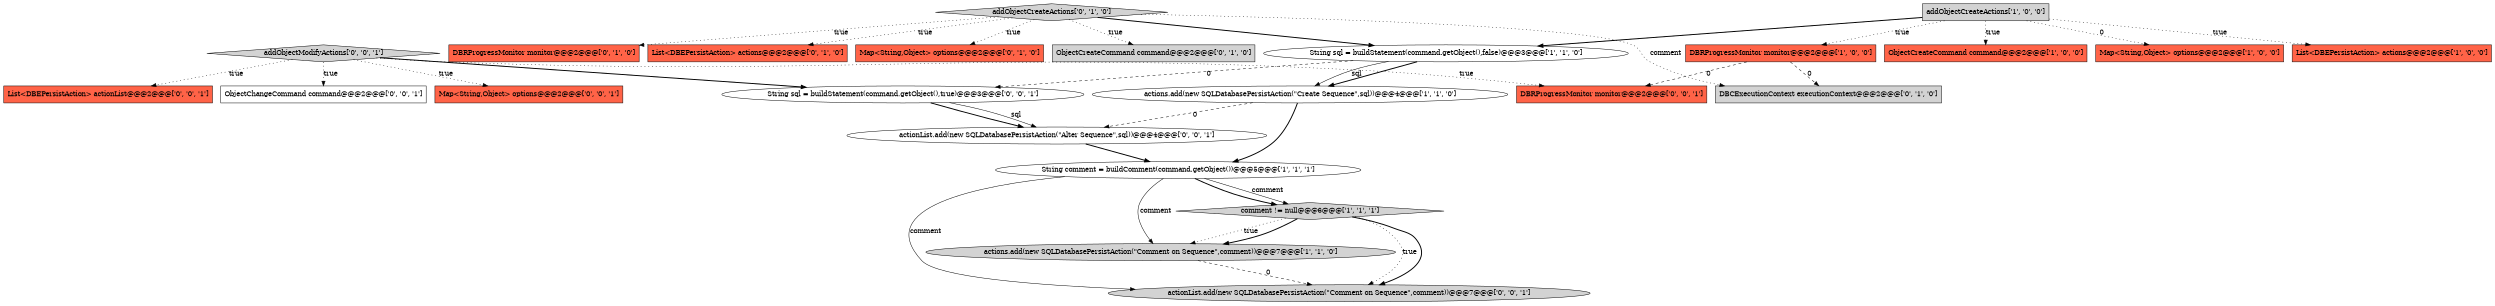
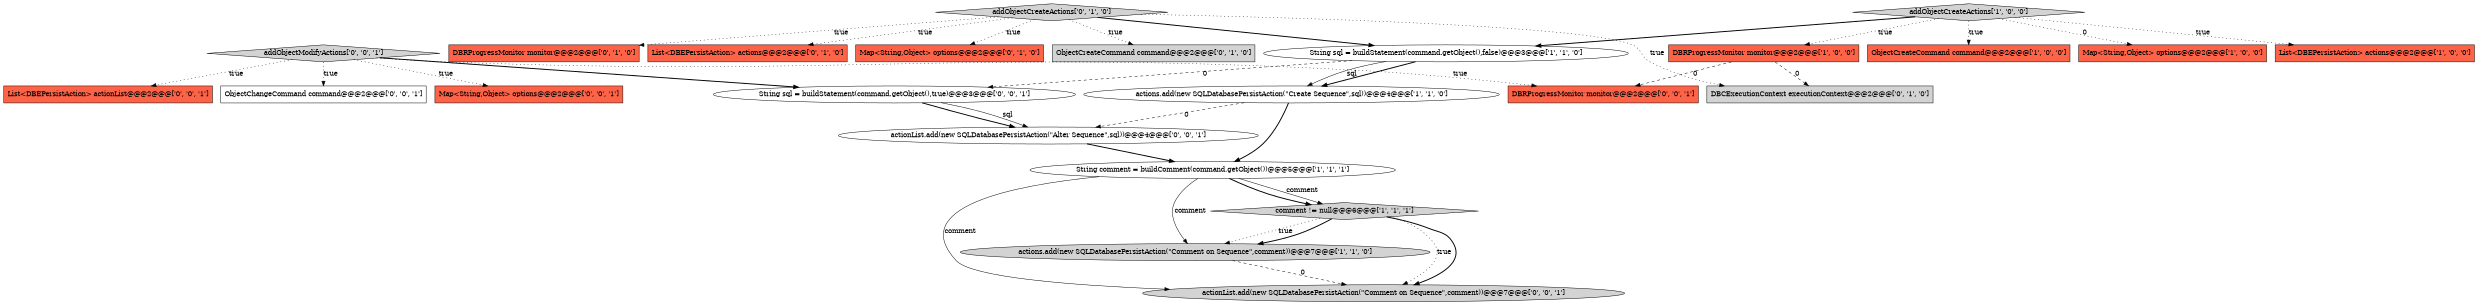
(1986, 12) -> (1969, 12)
(1666, 53) -> (1657, 53)
